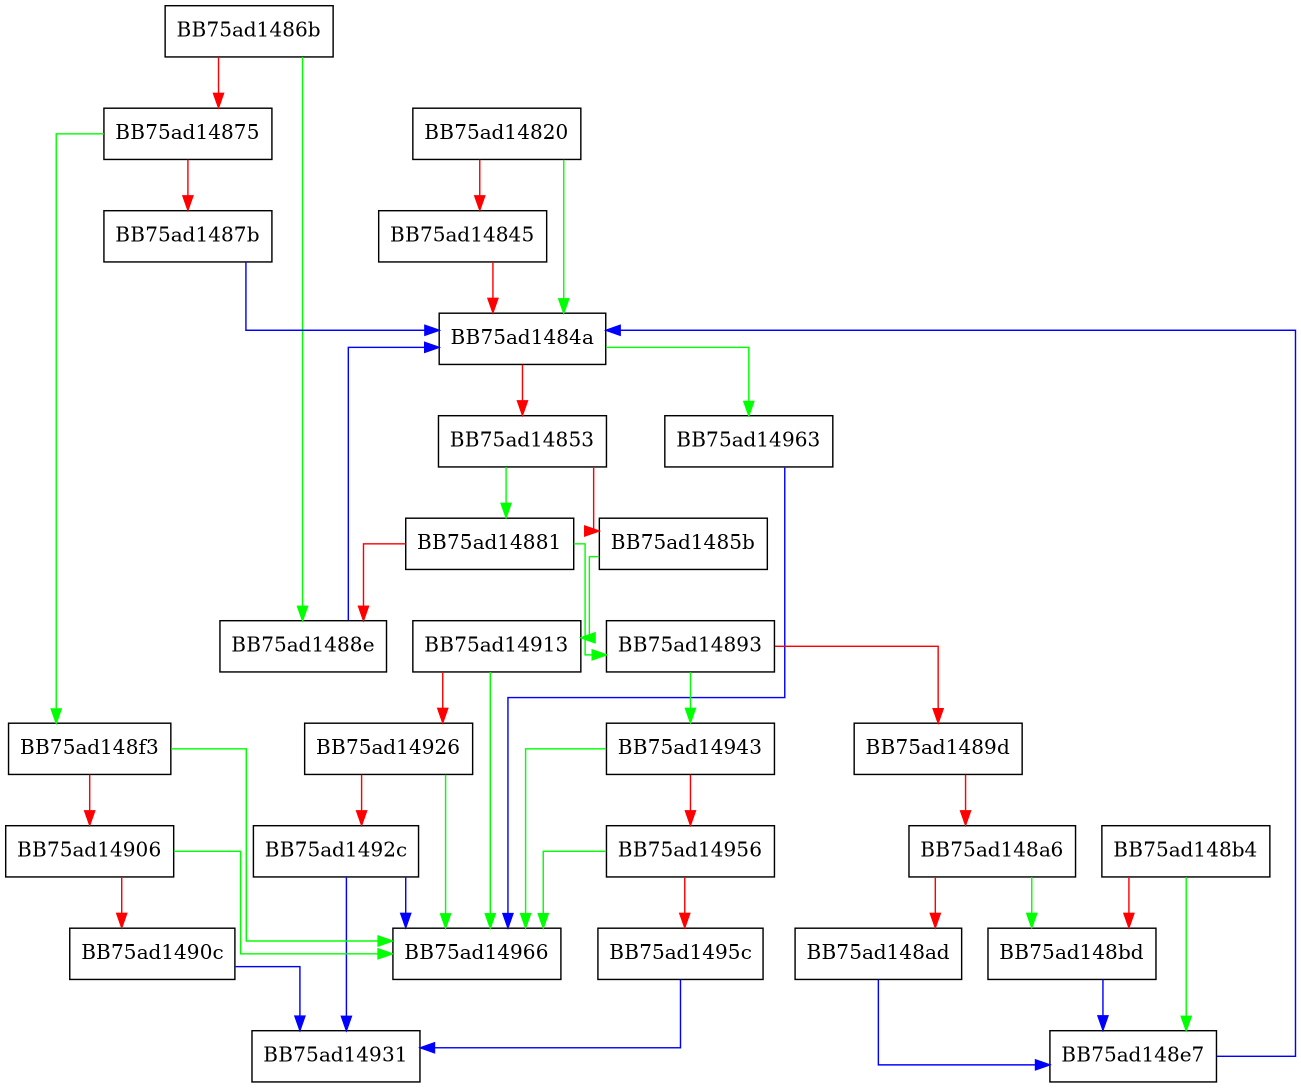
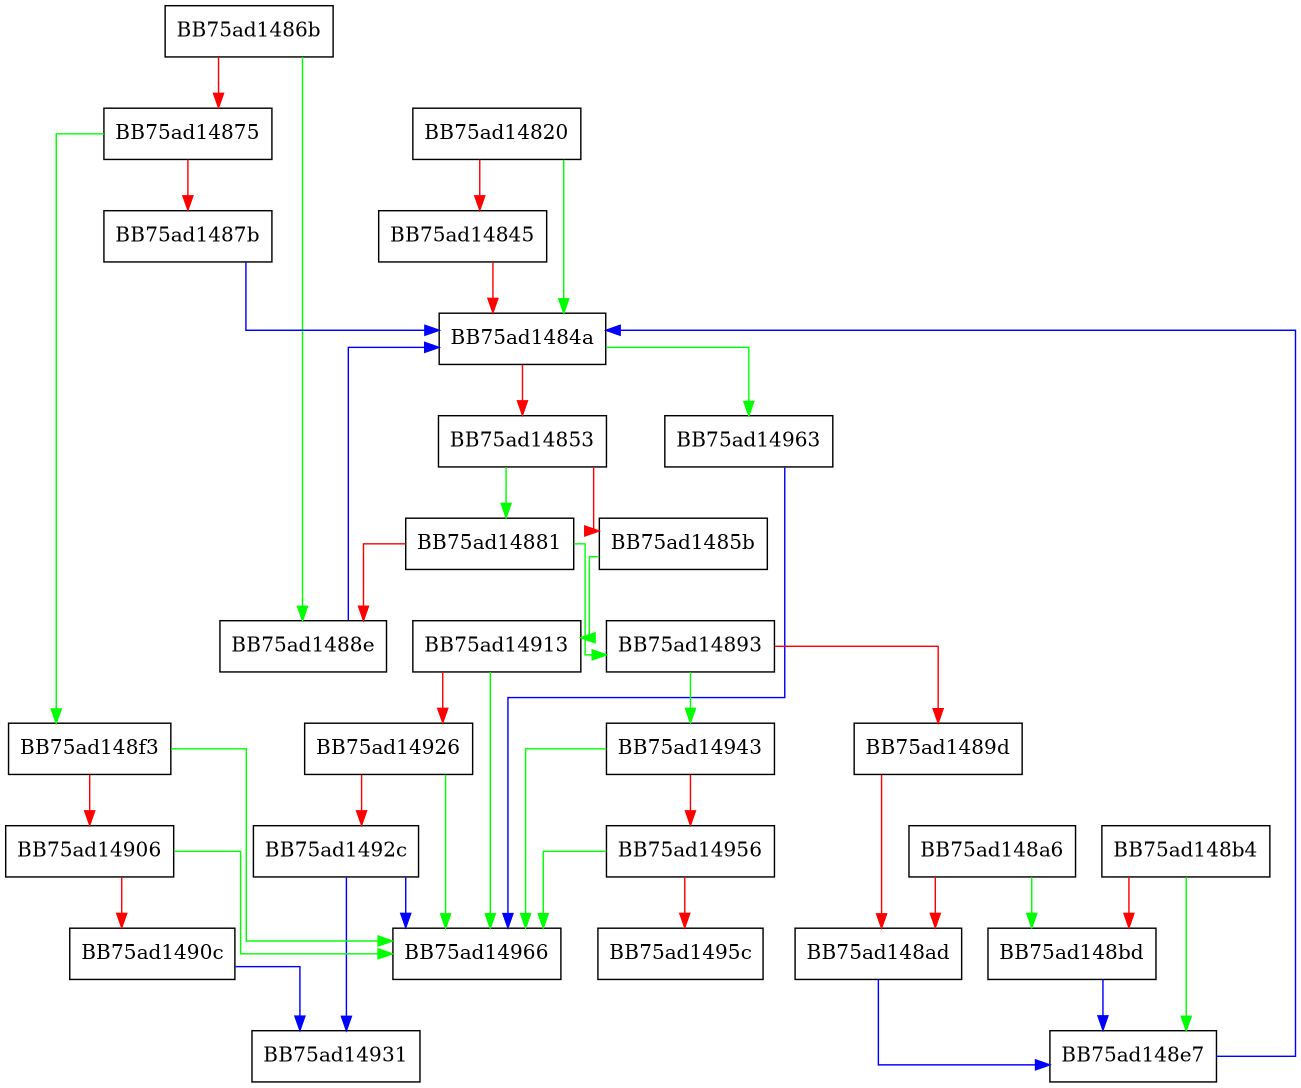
(966, 793) -> (882, 844)
(592, 1048) -> none
